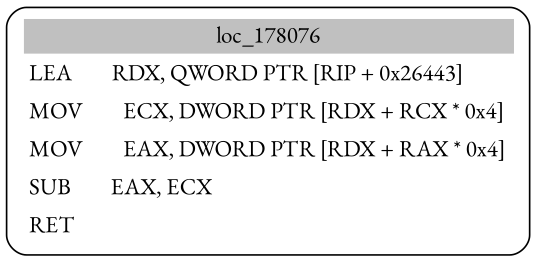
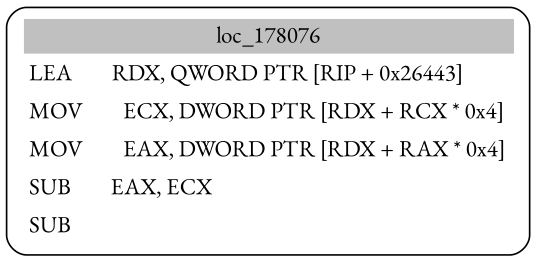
(72, 225) -> (70, 225)
